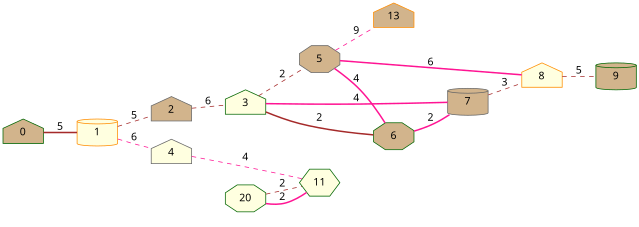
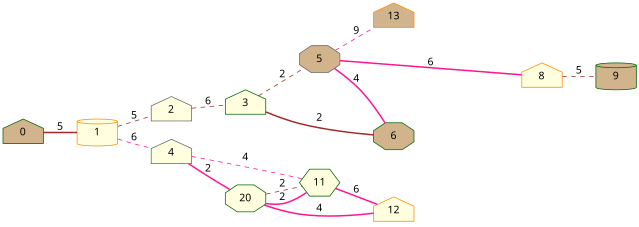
(468, 102) -> none
(171, 110) -> (171, 110)
none -> (209, 177)
none -> (394, 210)
